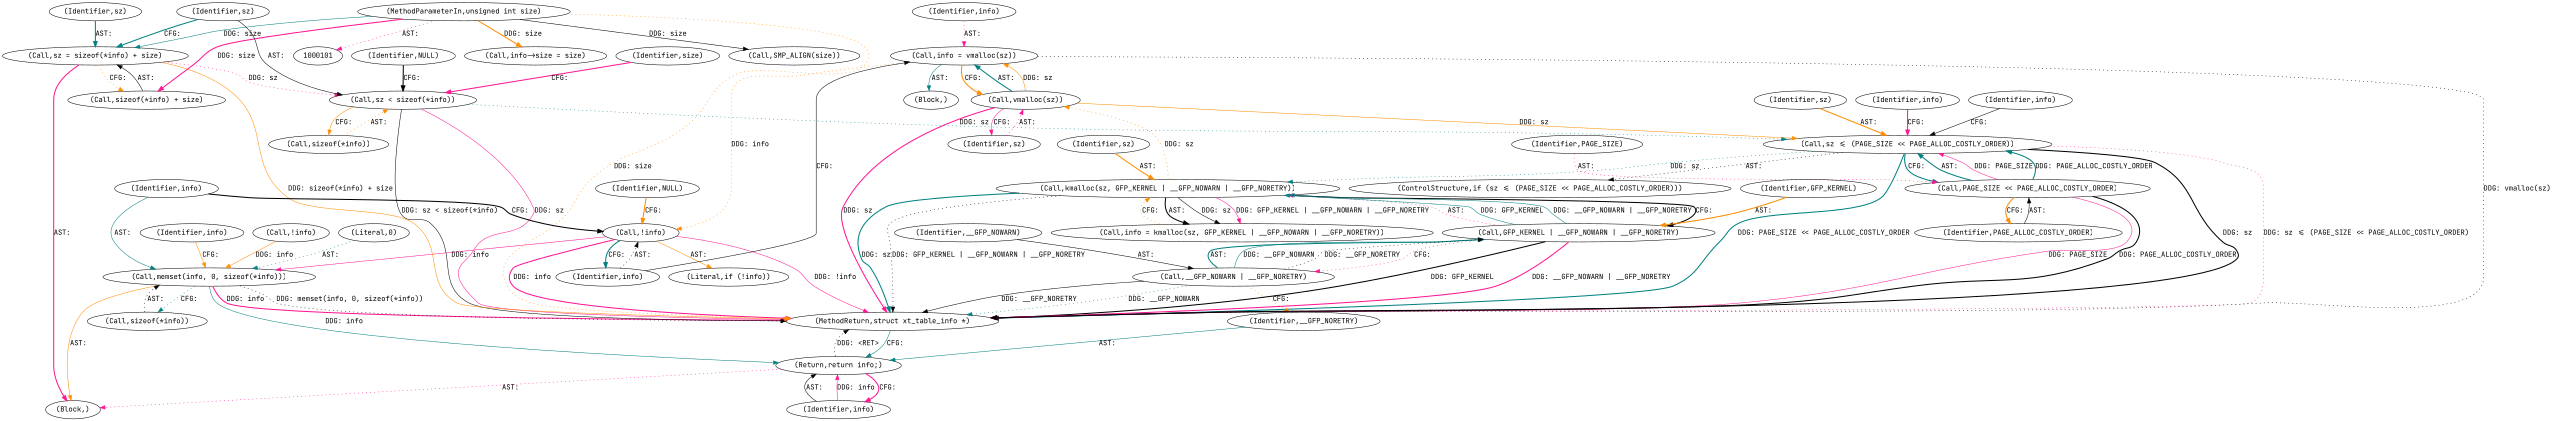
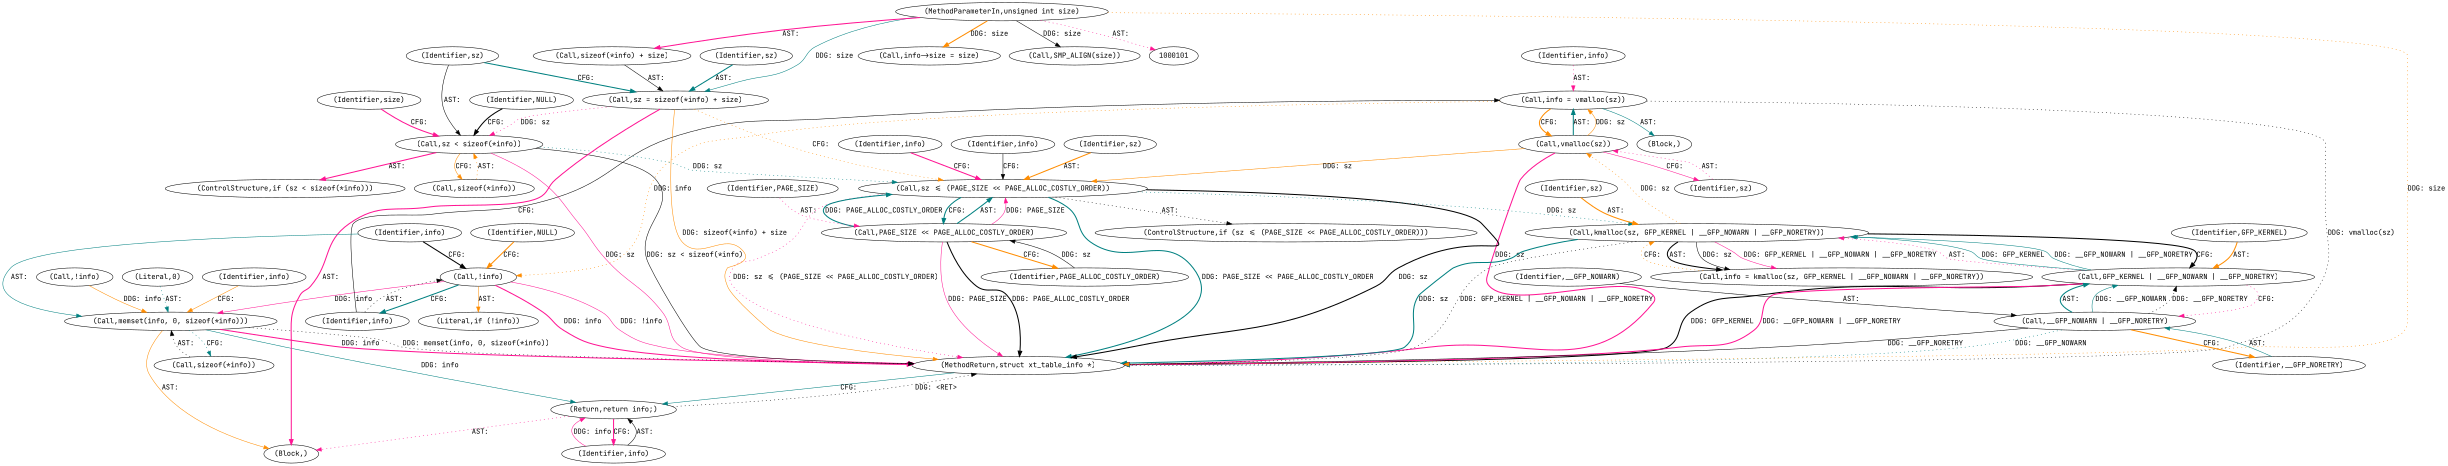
(236, 56) -> (793, 34)
(107, 79) -> (813, 154)
none -> (285, 189)
(2040, 211) -> (1076, 255)
(1269, 300) -> (2190, 343)
(1070, 343) -> (2222, 338)
